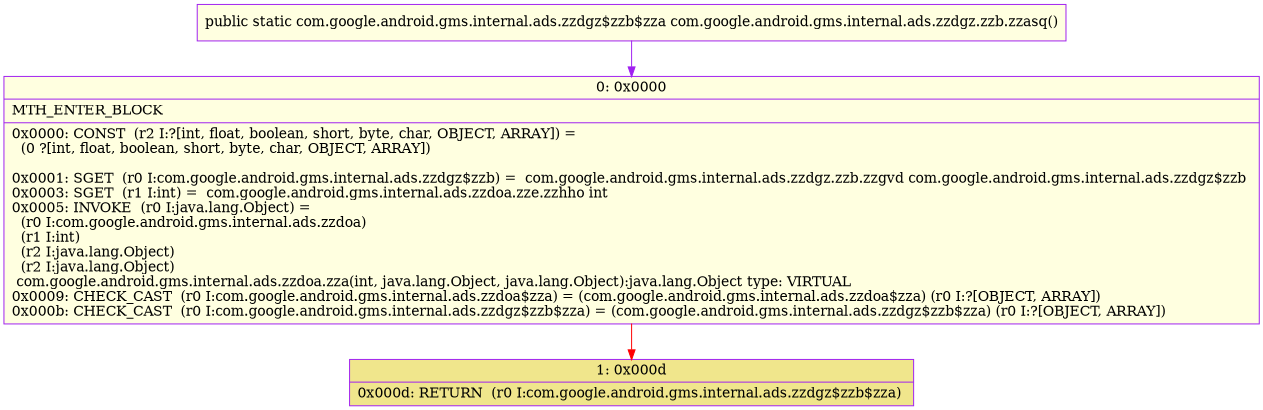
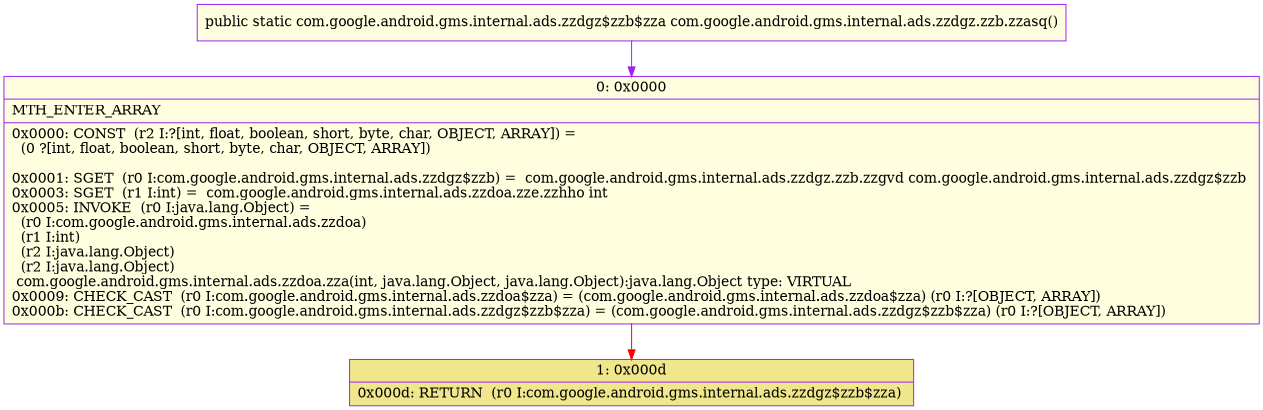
(88, 110) -> (86, 110)
